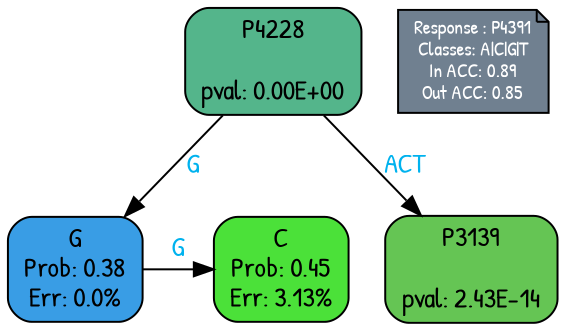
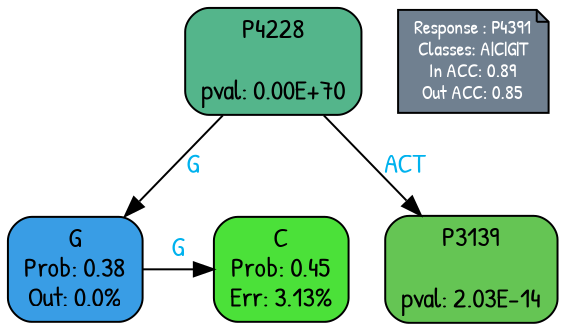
(273, 61) -> (273, 61)
(75, 269) -> (75, 269)
(471, 269) -> (471, 269)
